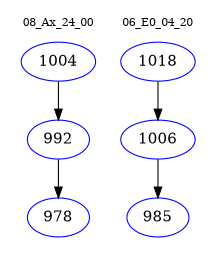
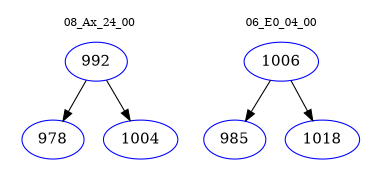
(158, 23) -> (281, 23)
(58, 95) -> (116, 96)
(158, 95) -> (299, 96)
